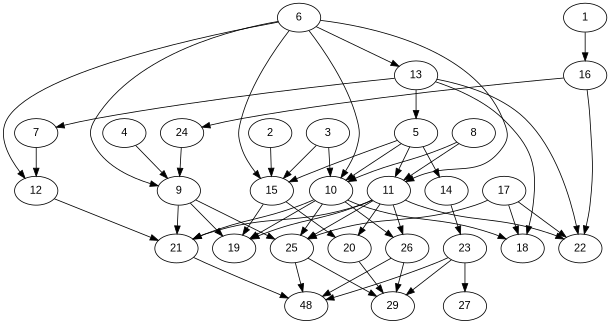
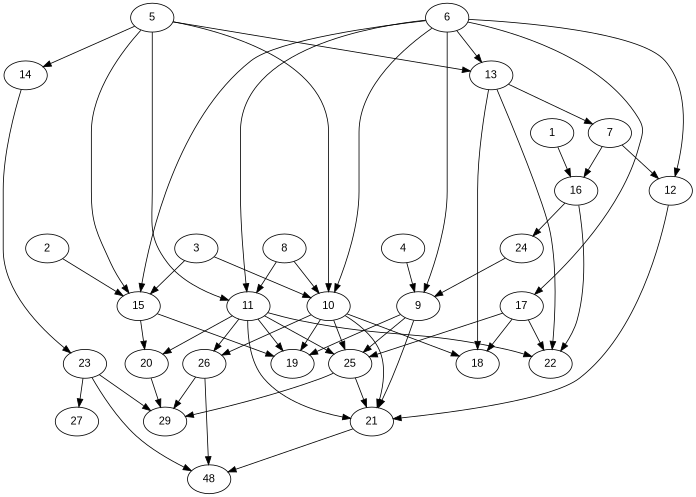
(416, 100) -> (332, 48)
none -> (639, 120)
none -> (595, 158)
(298, 273) -> (360, 389)
